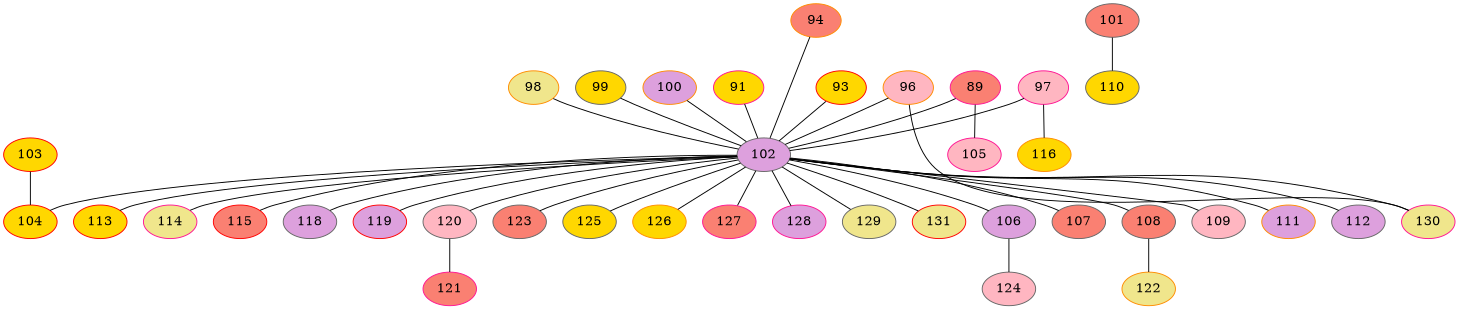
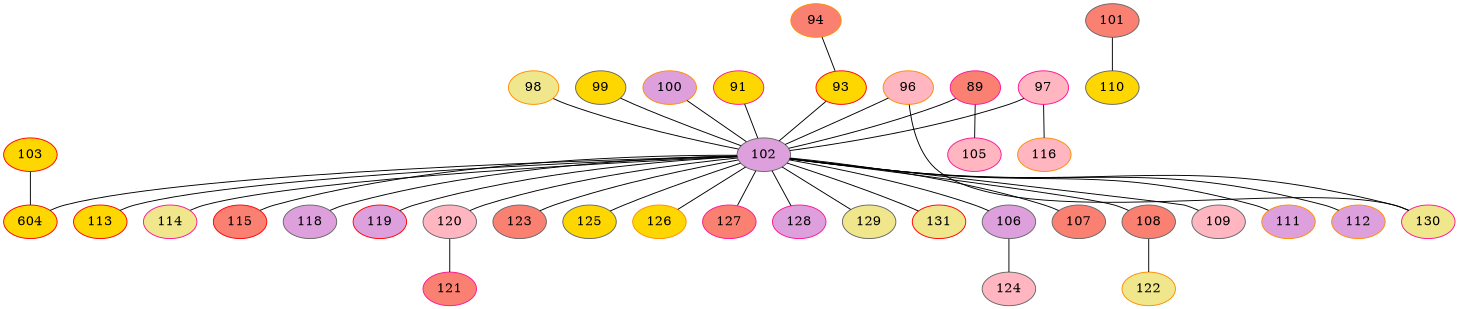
(790, 87) -> (829, 54)
(1044, 155) -> (1044, 155)
(30, 222) -> (30, 222)
(1358, 222) -> (1358, 222)
